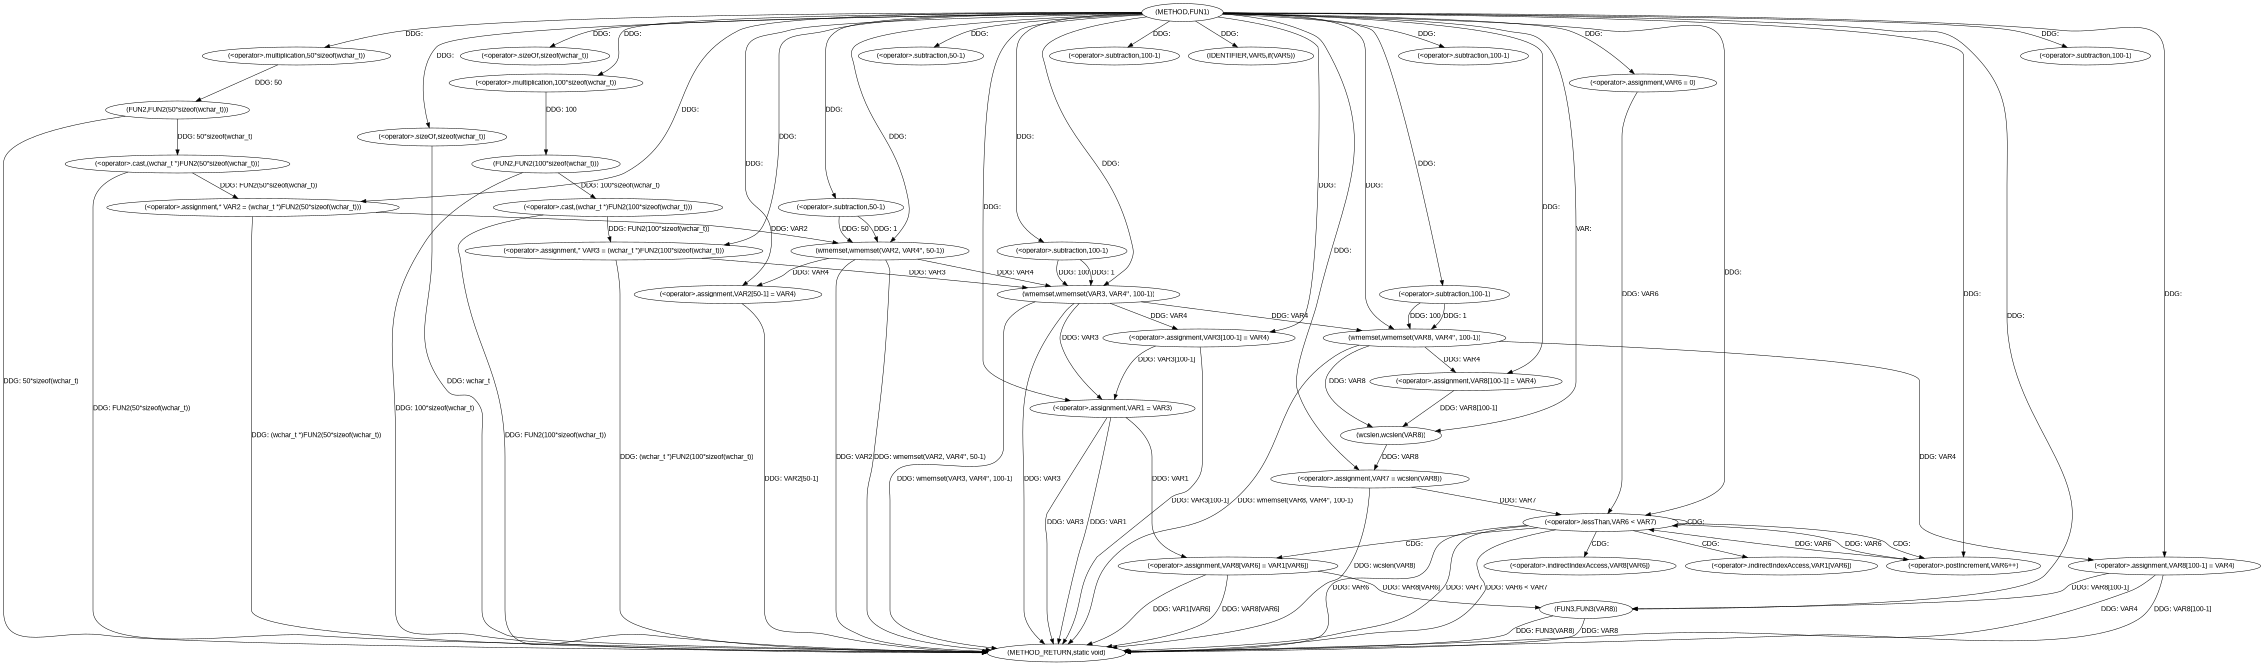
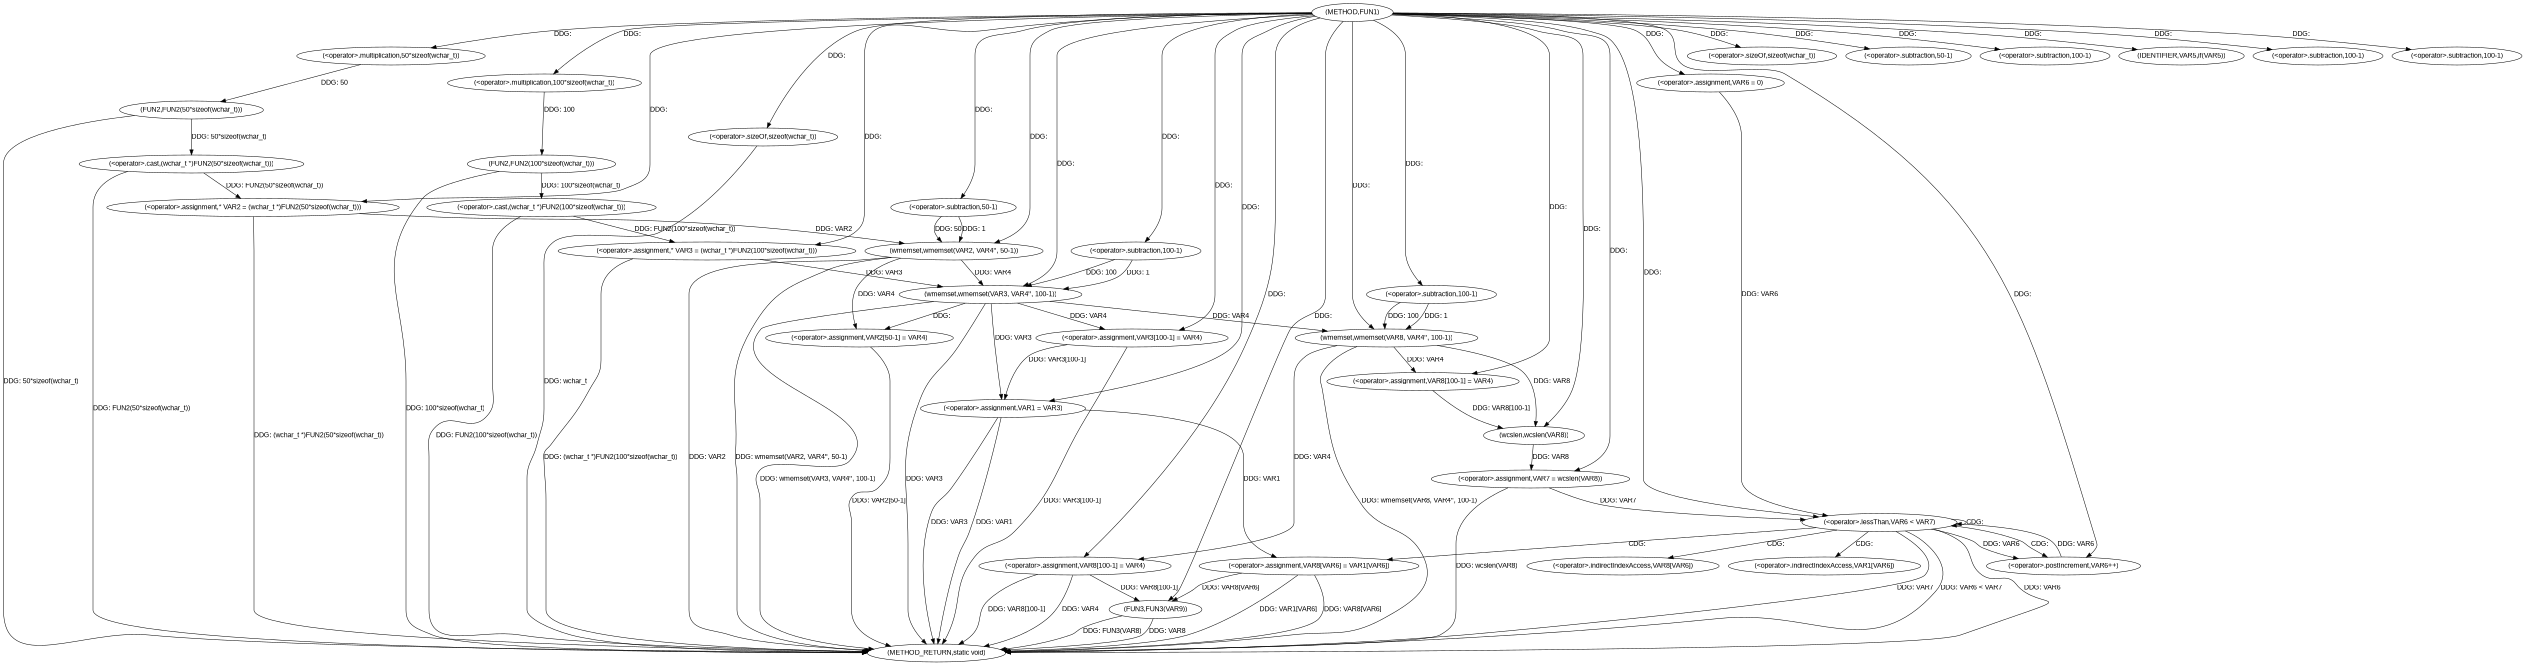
(816, 27) -> (928, 315)
(1585, 229) -> (1593, 229)
(1586, 610) -> (1156, 610)
